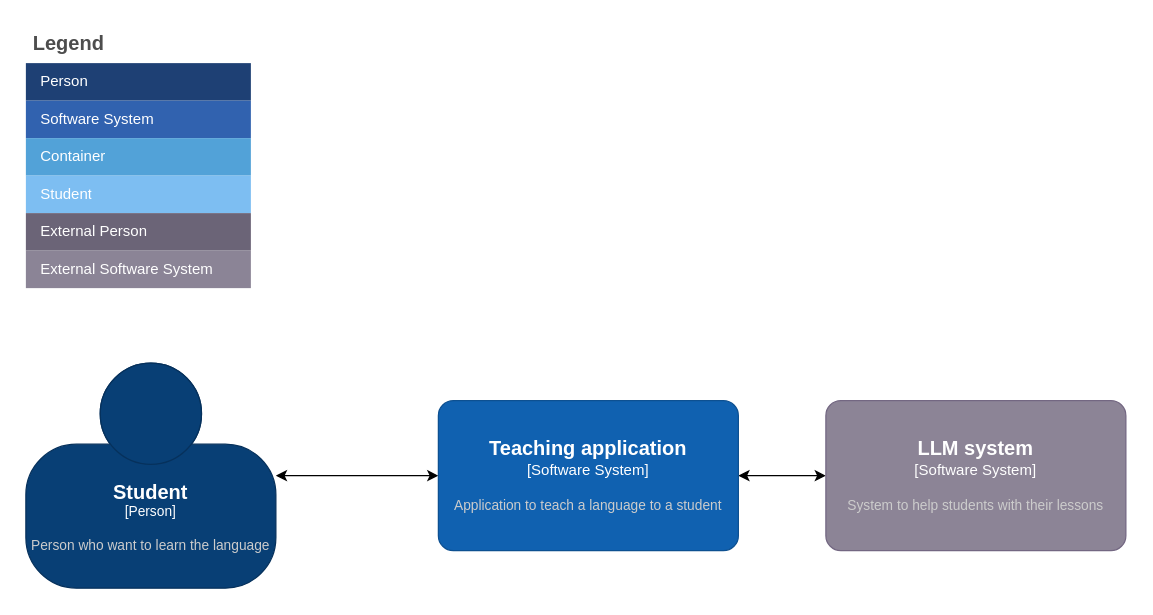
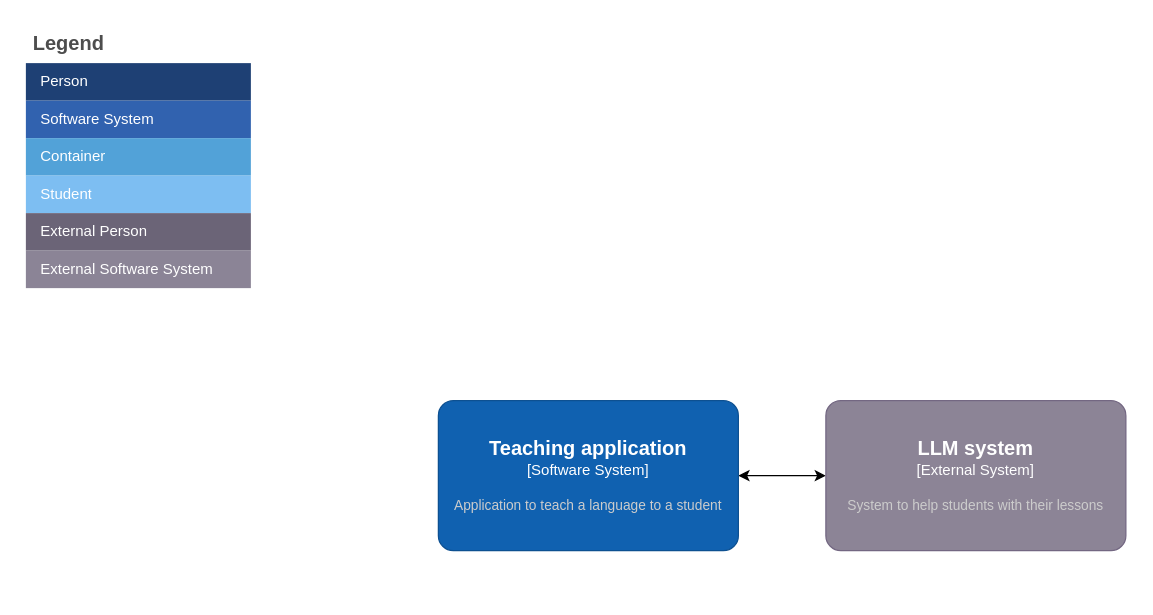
(151, 476) -> none
(357, 476) -> none
(976, 476) -> (976, 476)
